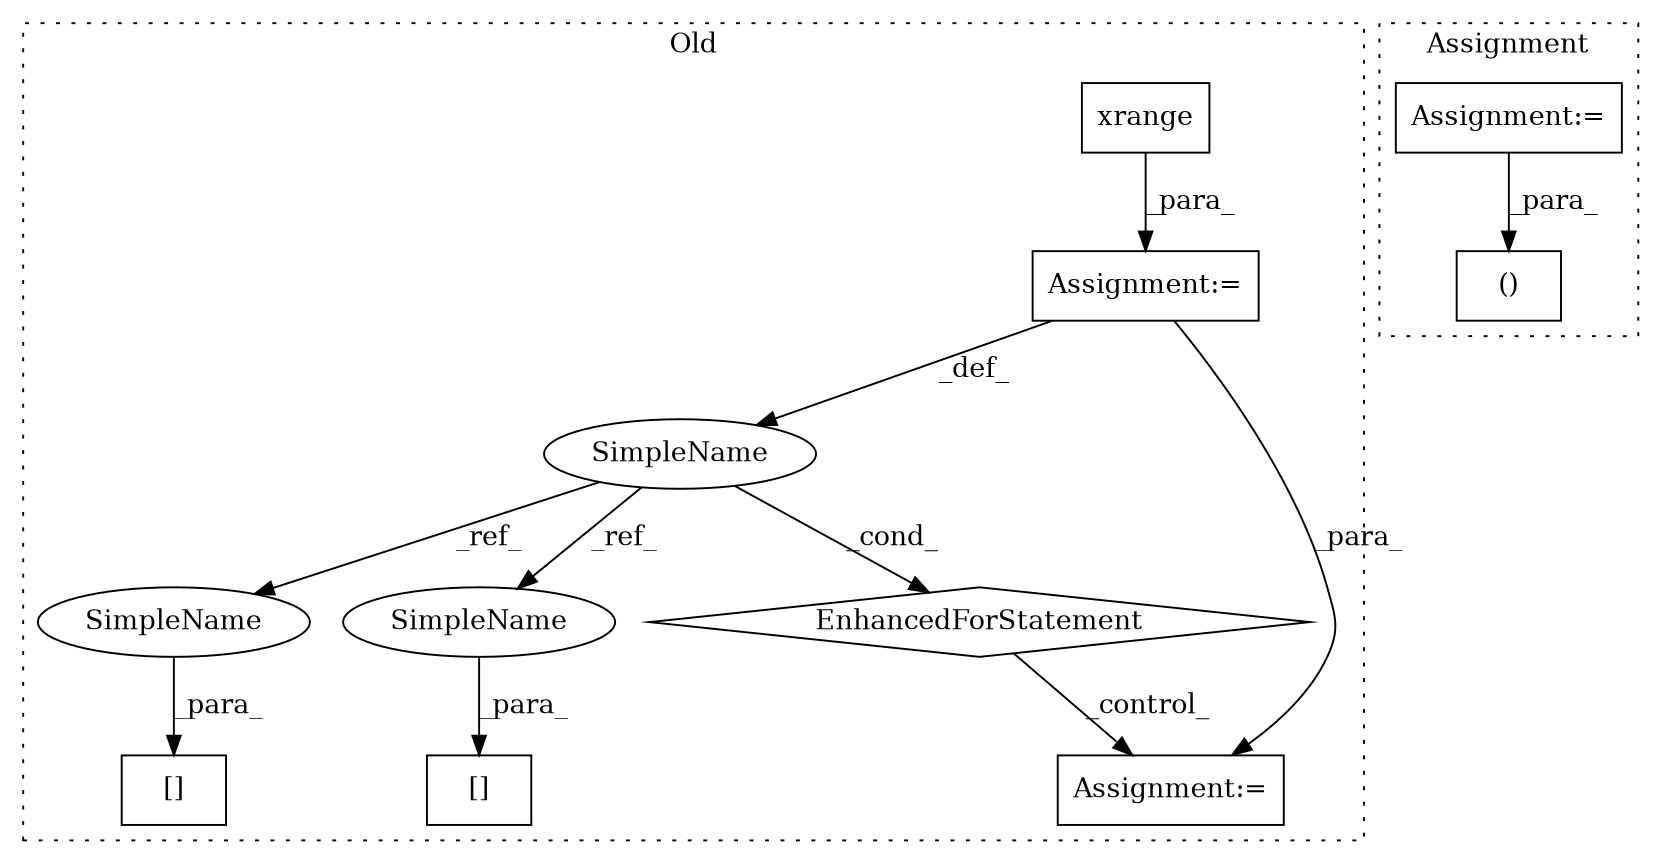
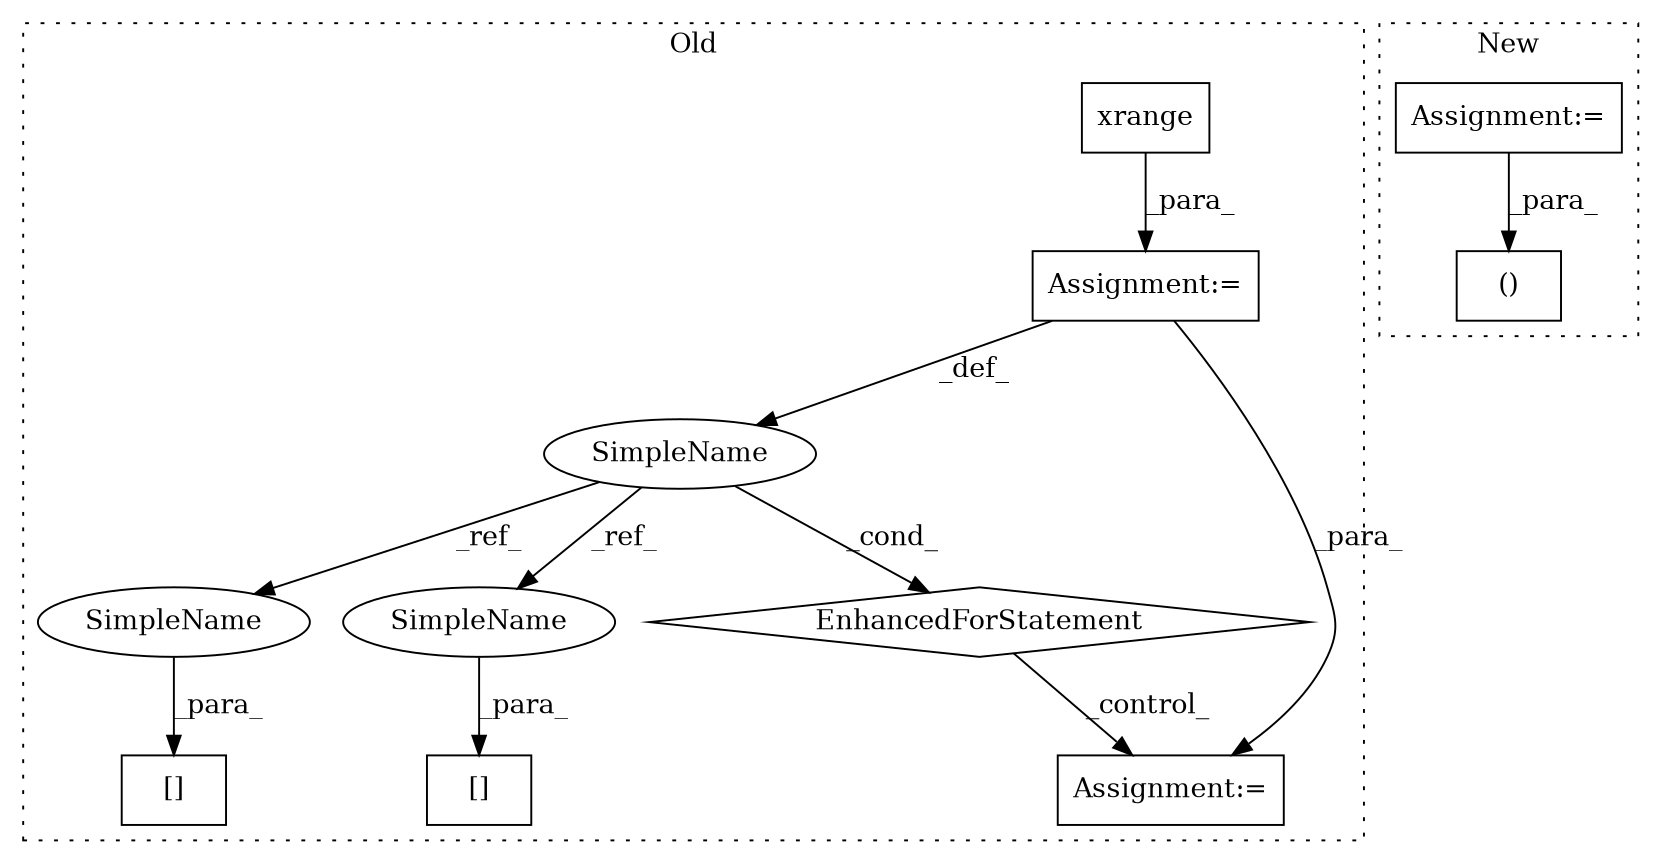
(1509, 45) -> (1509, 45)
